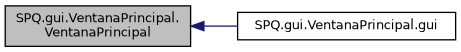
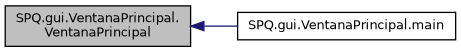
(347, 26) -> (347, 26)
